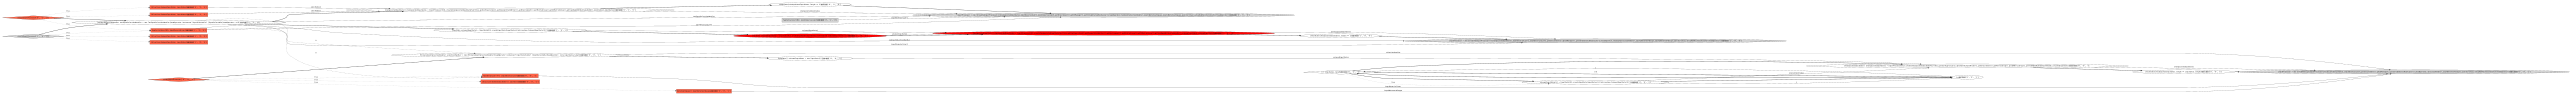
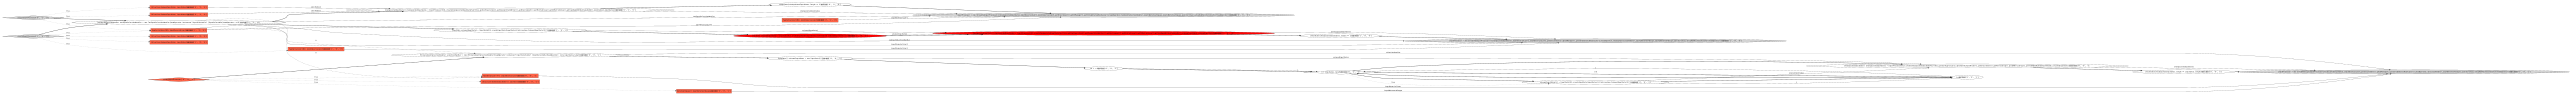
(33, 18) -> (33, 18)
(810, 20) -> (810, 20)
none -> (316, 49)
none -> (1104, 69)
